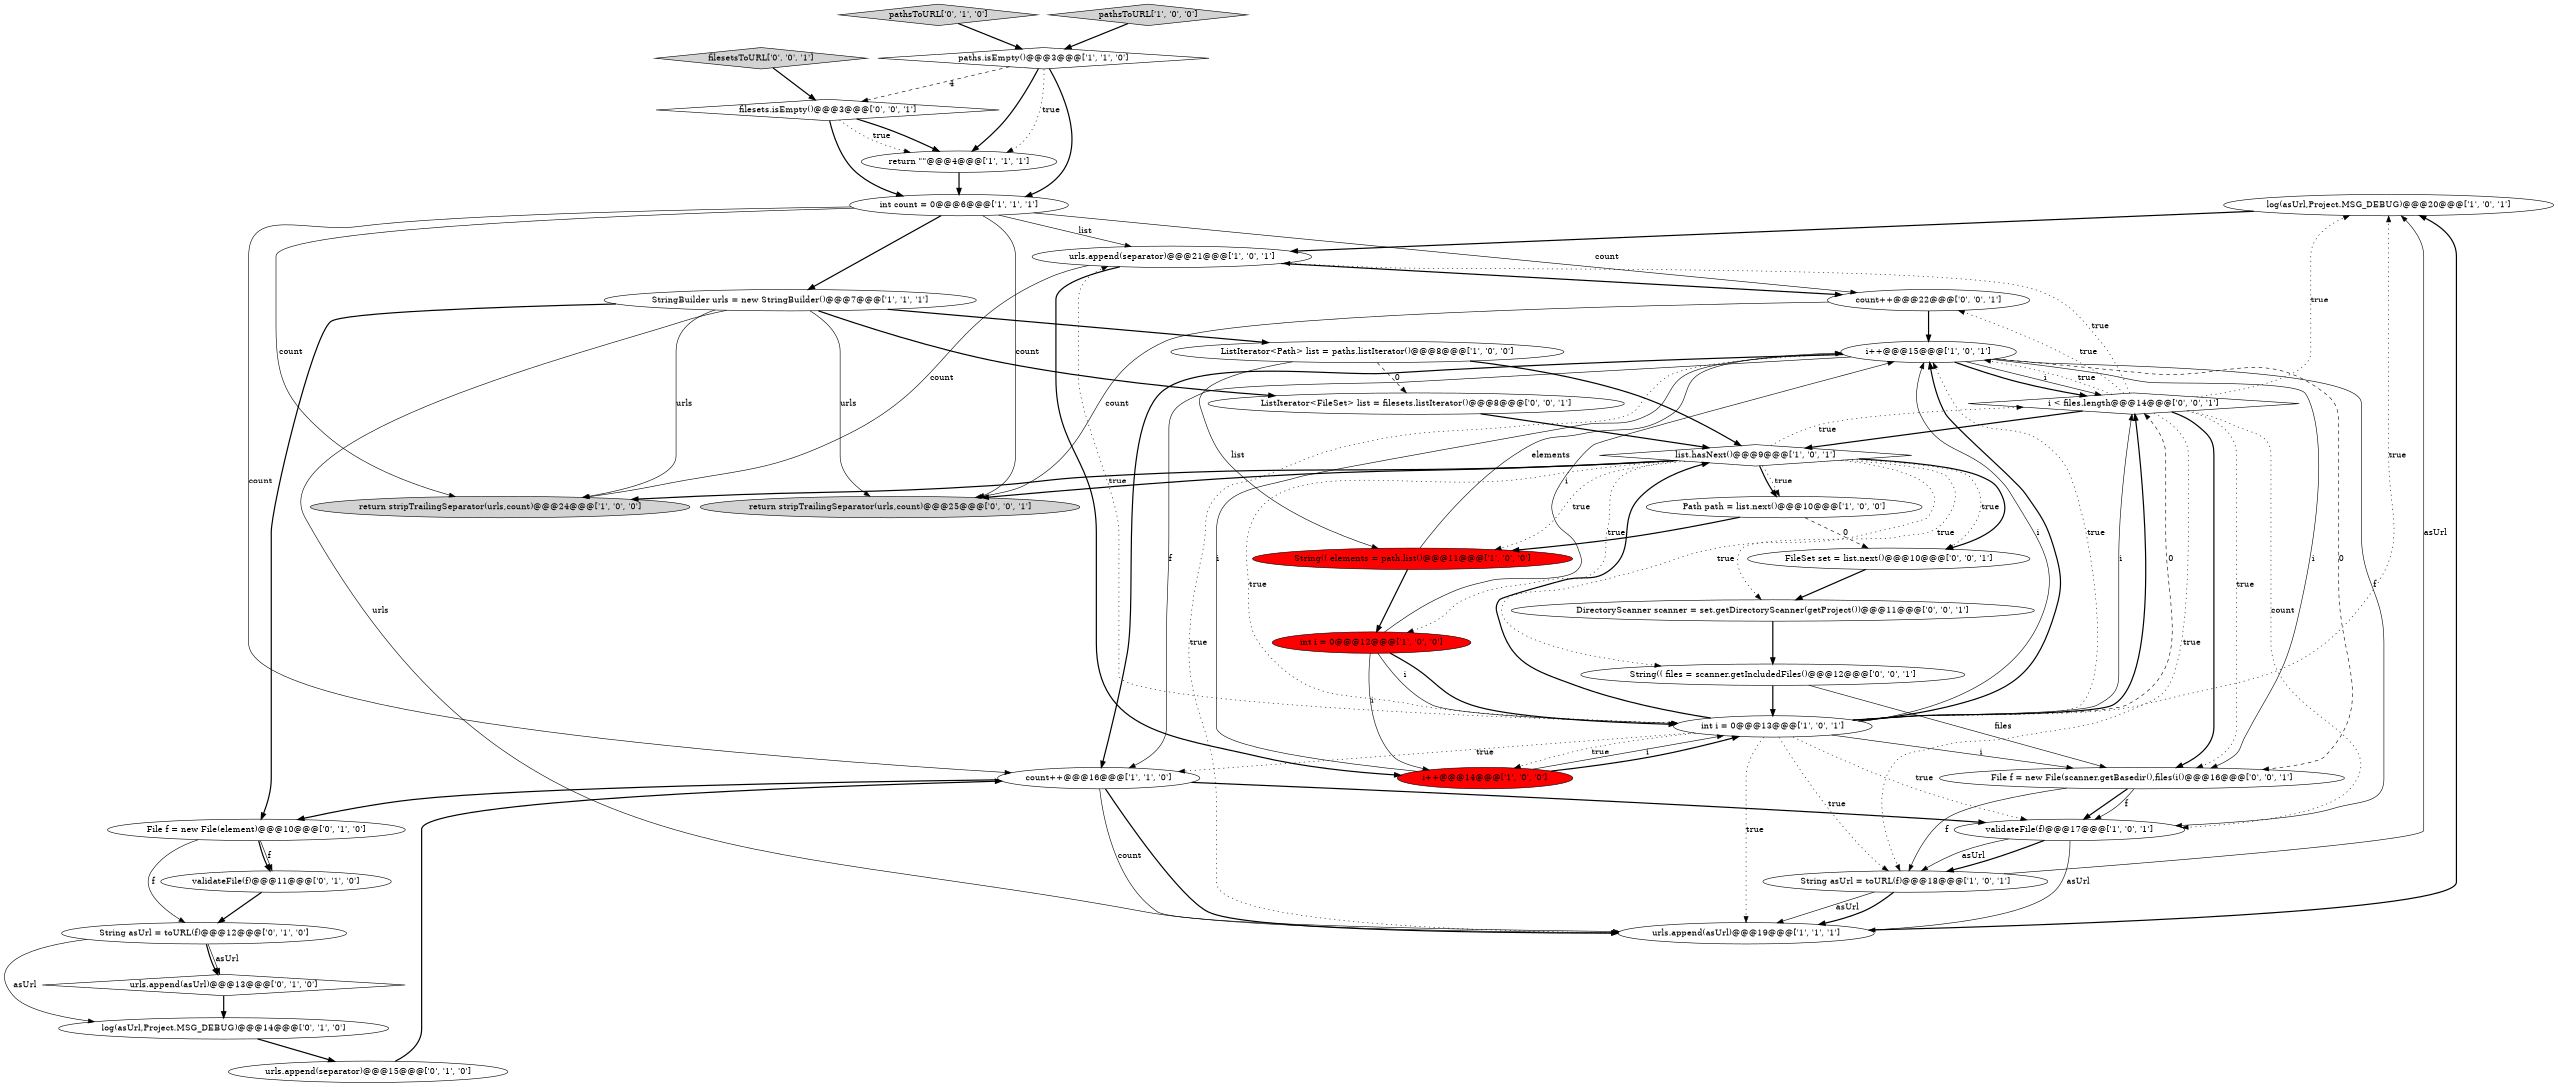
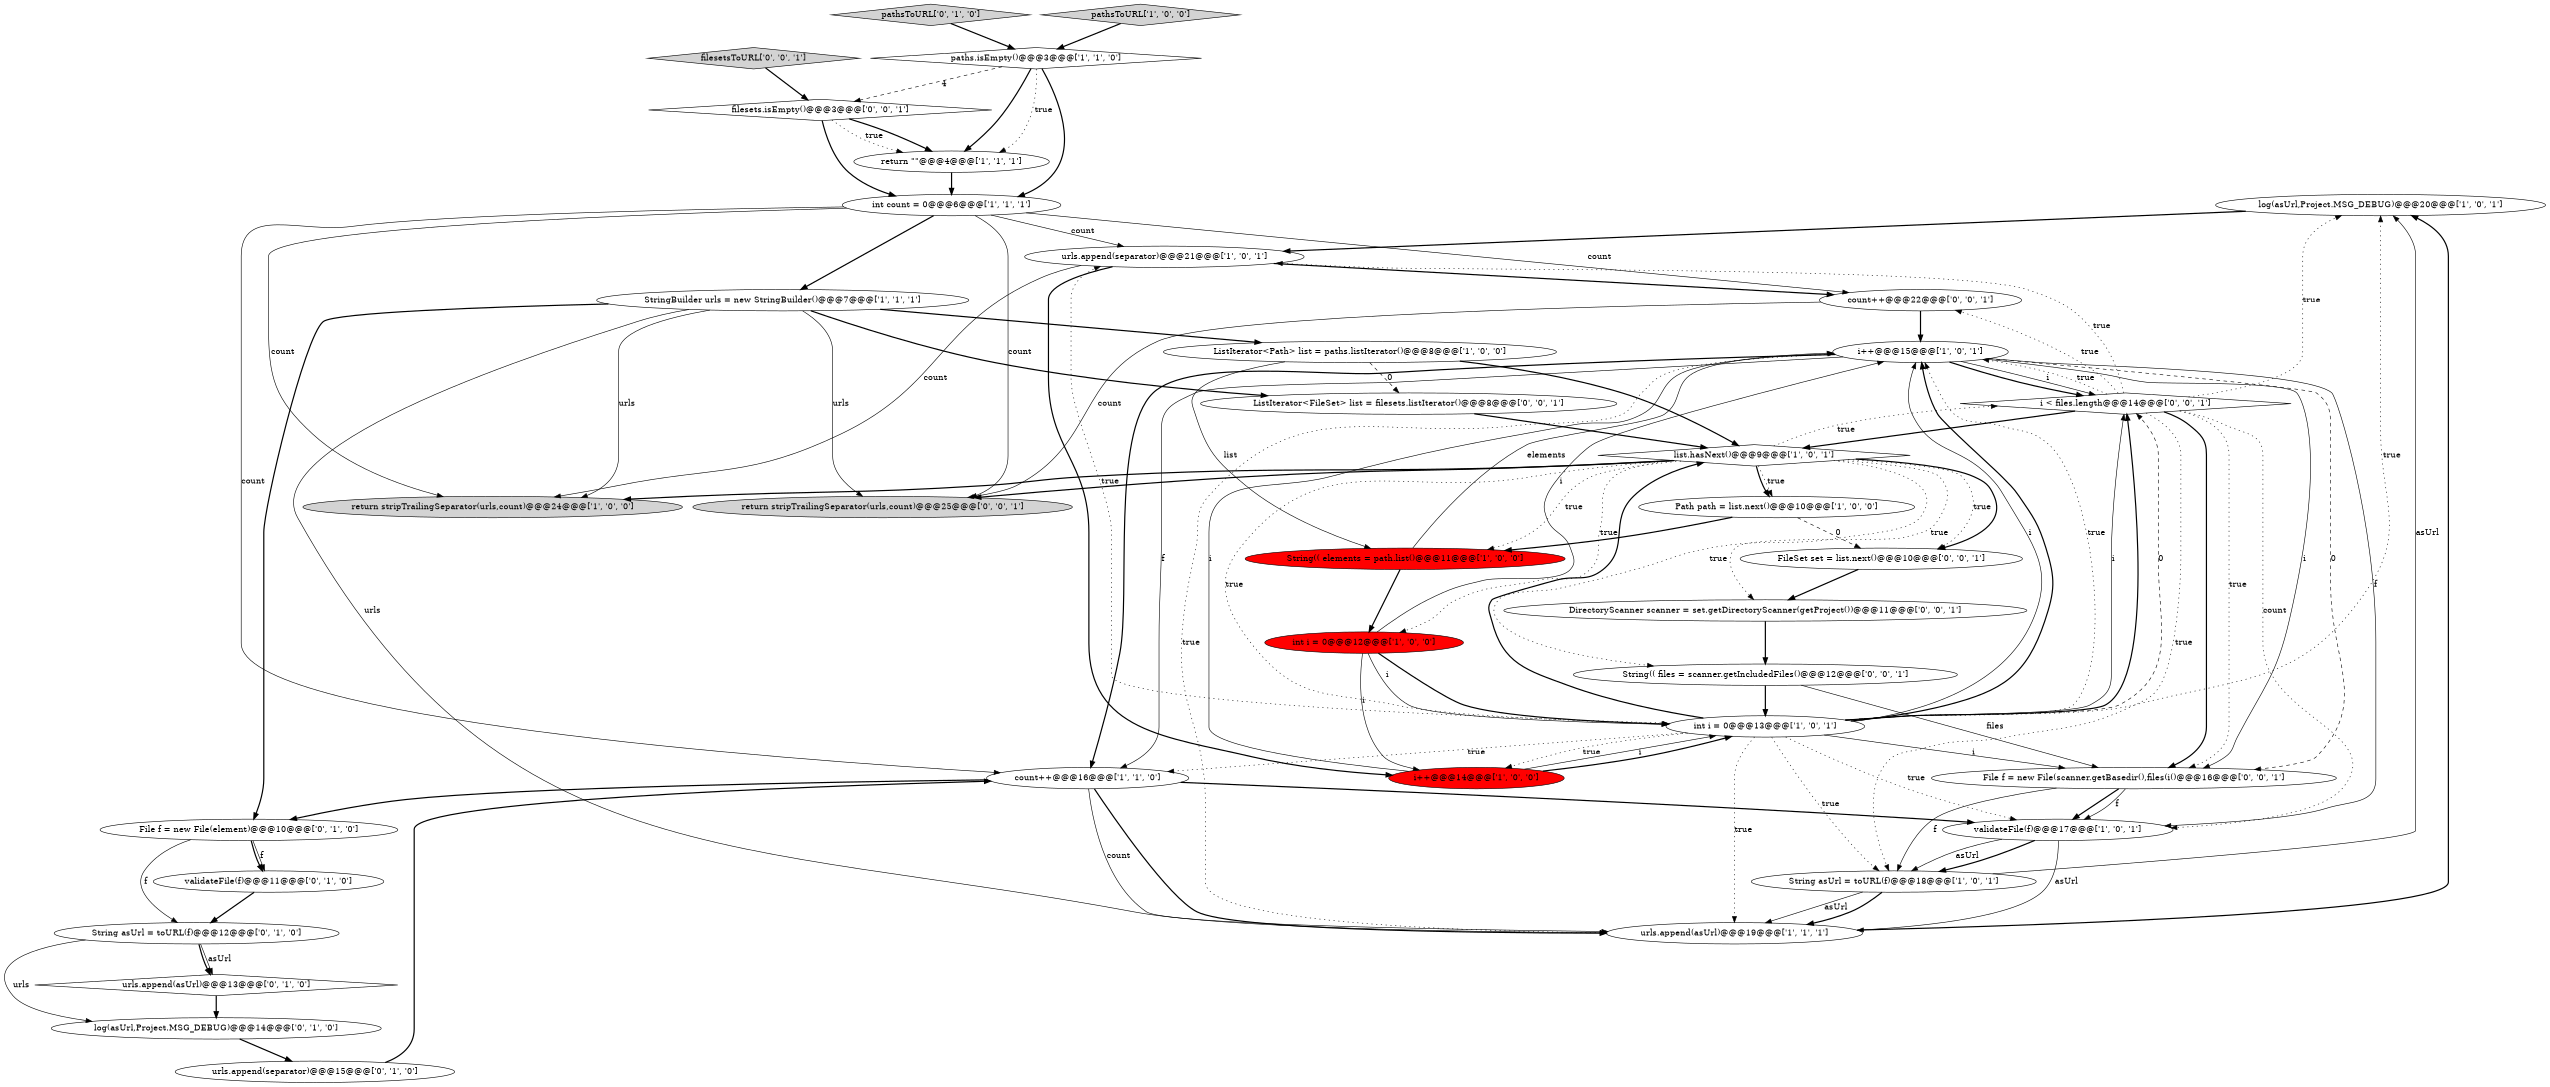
(1085, 231) -> (1083, 231)
(25, 985) -> (21, 985)
